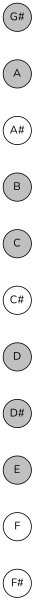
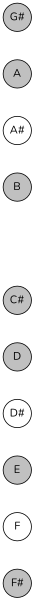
(17, 244) -> none
(17, 300) -> (17, 300)
(17, 413) -> (17, 413)
(17, 583) -> (17, 583)
